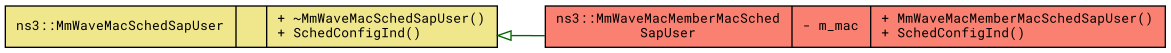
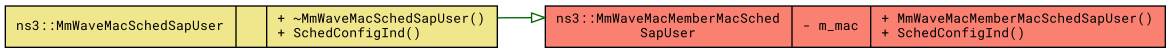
(528, 36) -> (515, 18)
